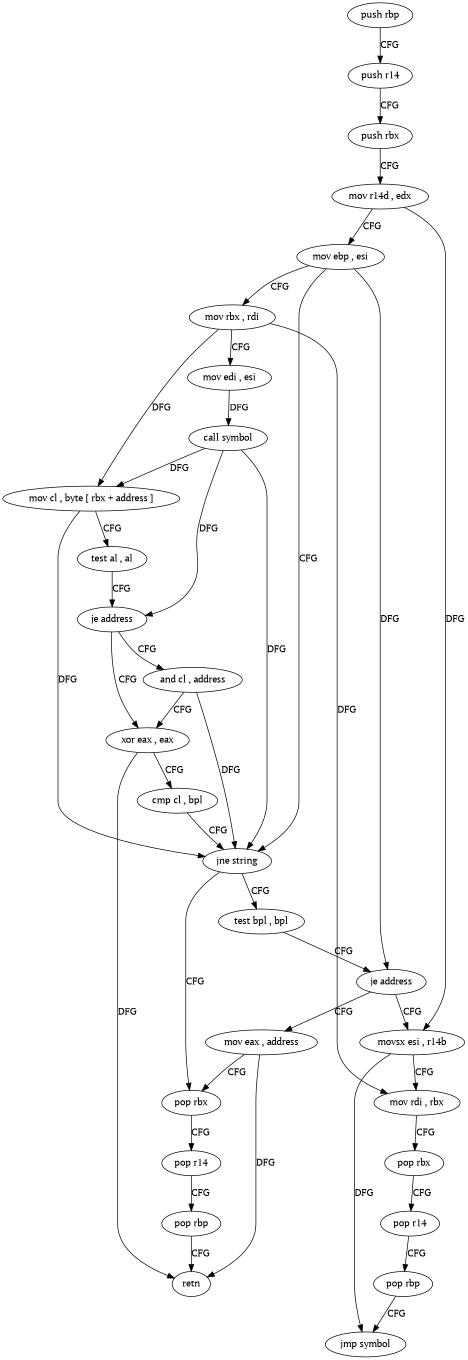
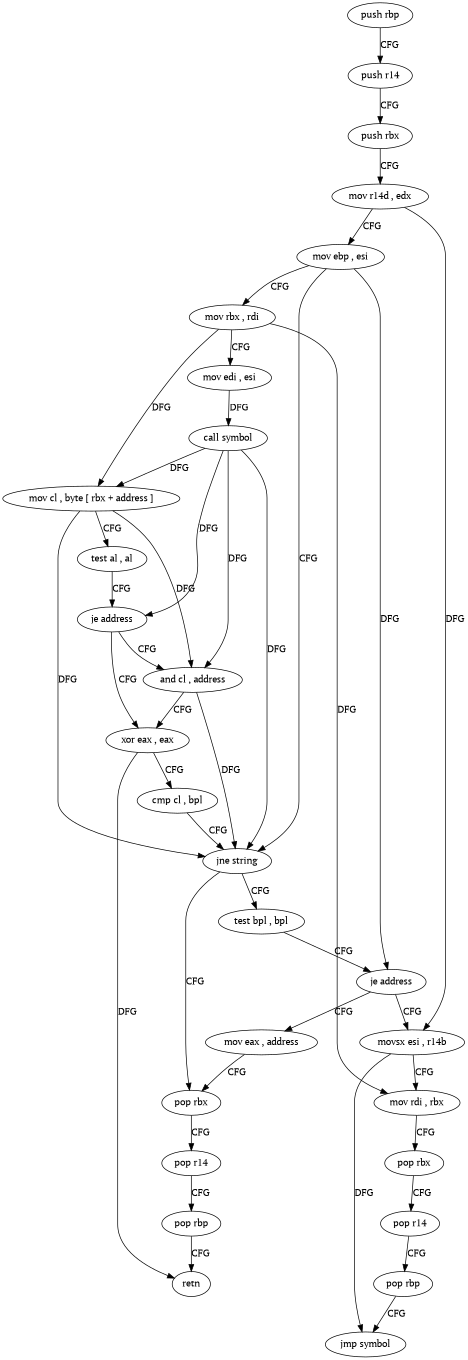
none -> (228, 559)
none -> (169, 576)
(256, 1174) -> none
